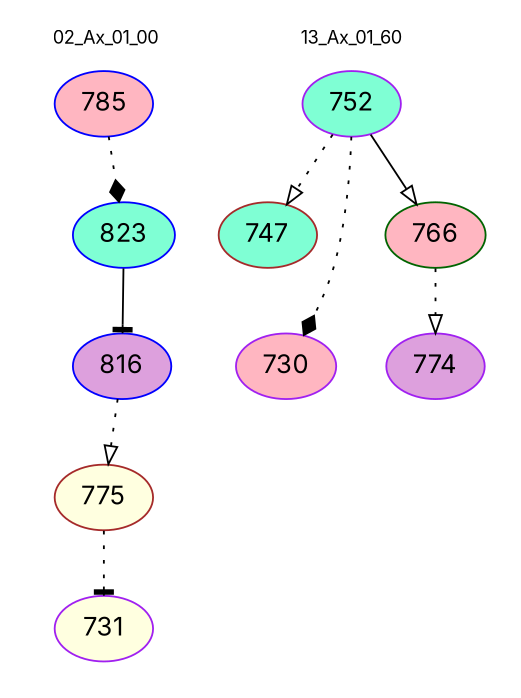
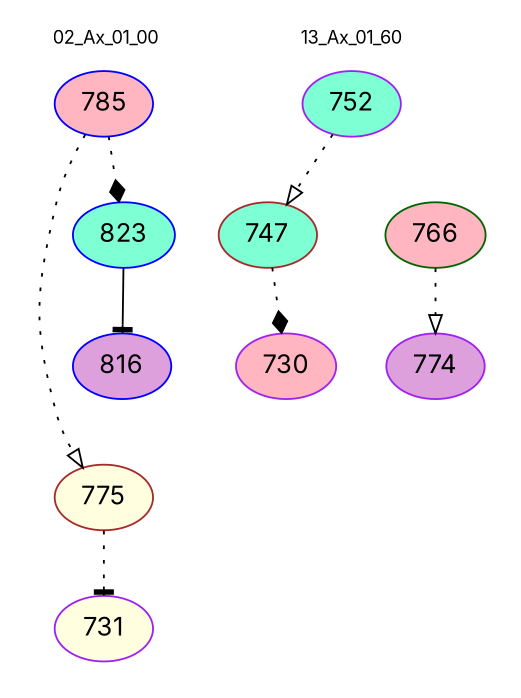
(388, 162) -> none
(342, 228) -> (275, 289)
(114, 422) -> (40, 292)
